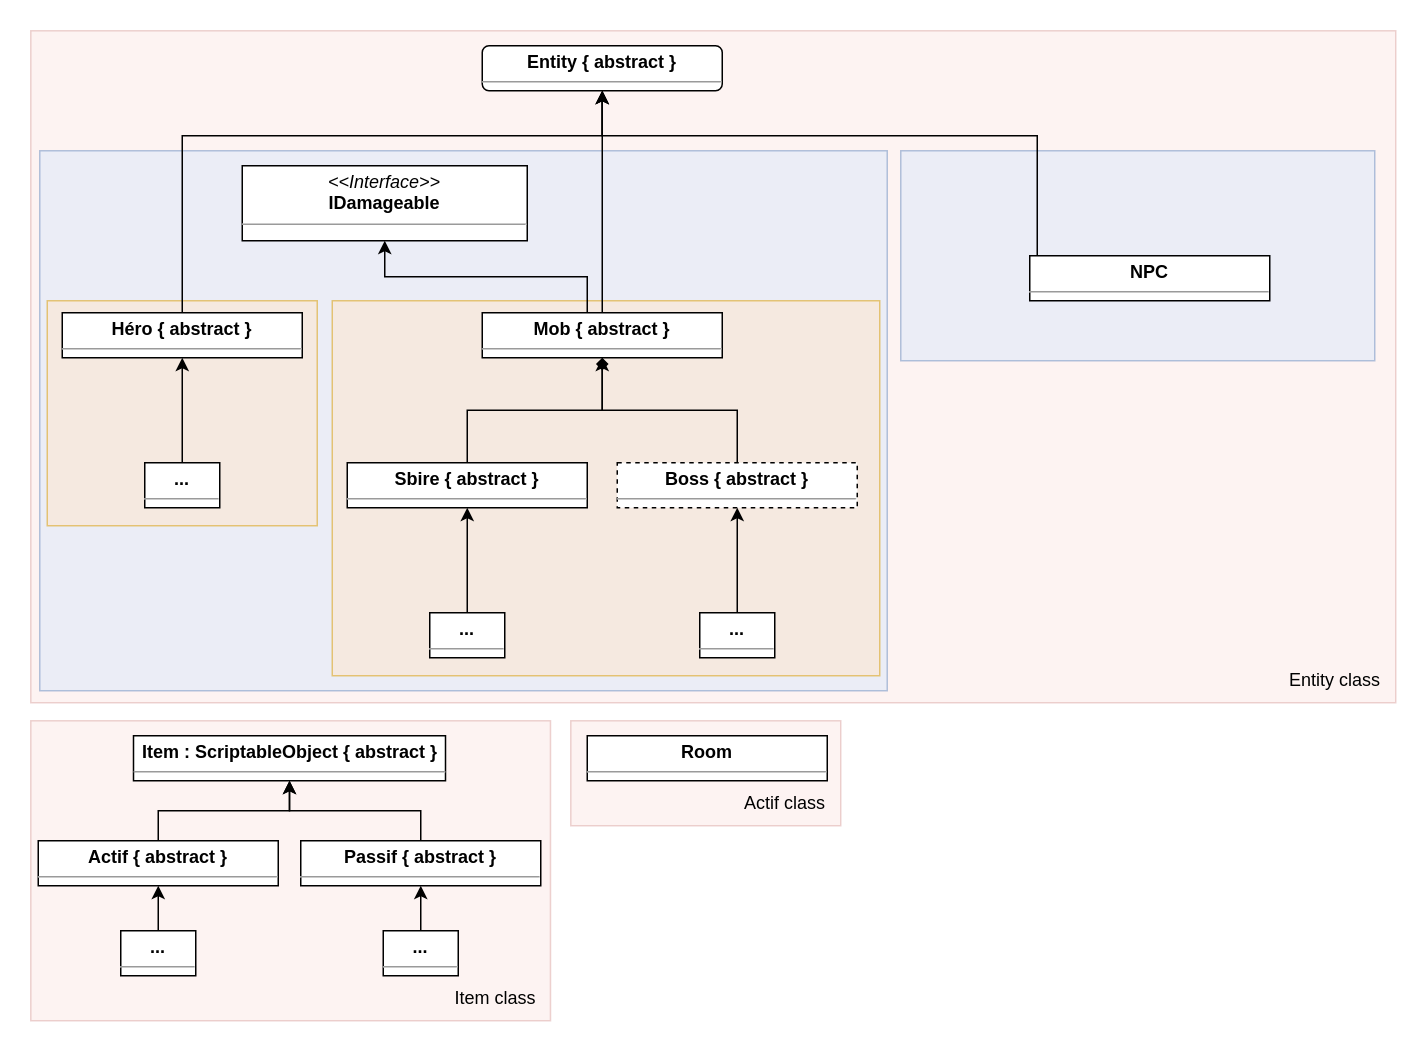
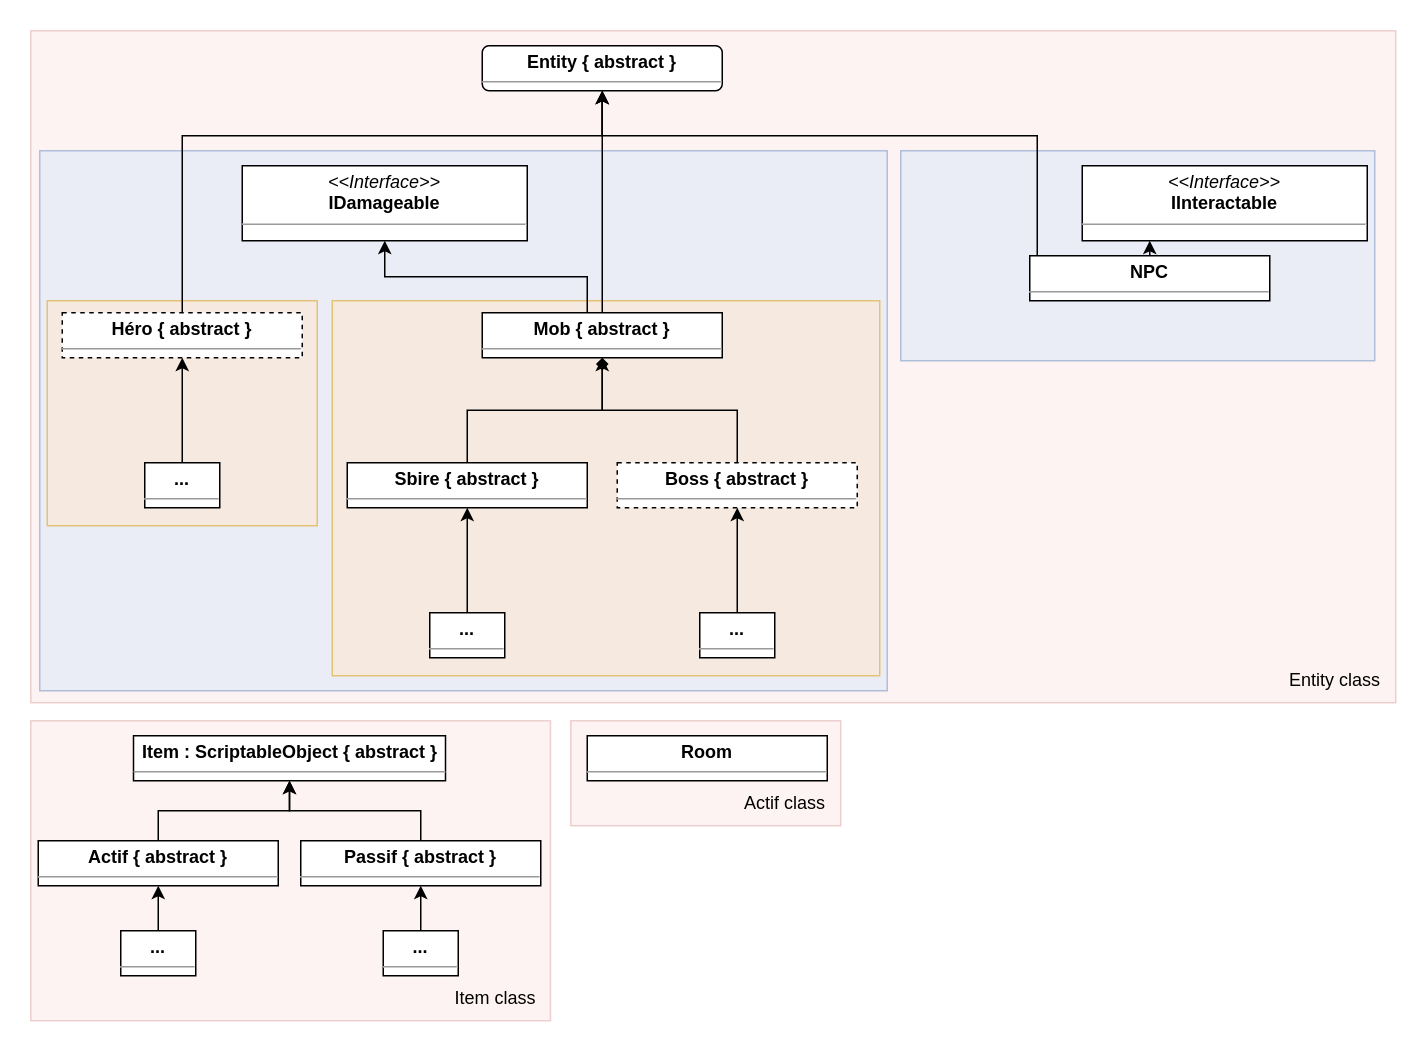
none -> (1225, 203)
none -> (1150, 254)
(182, 335) -> (182, 335)
